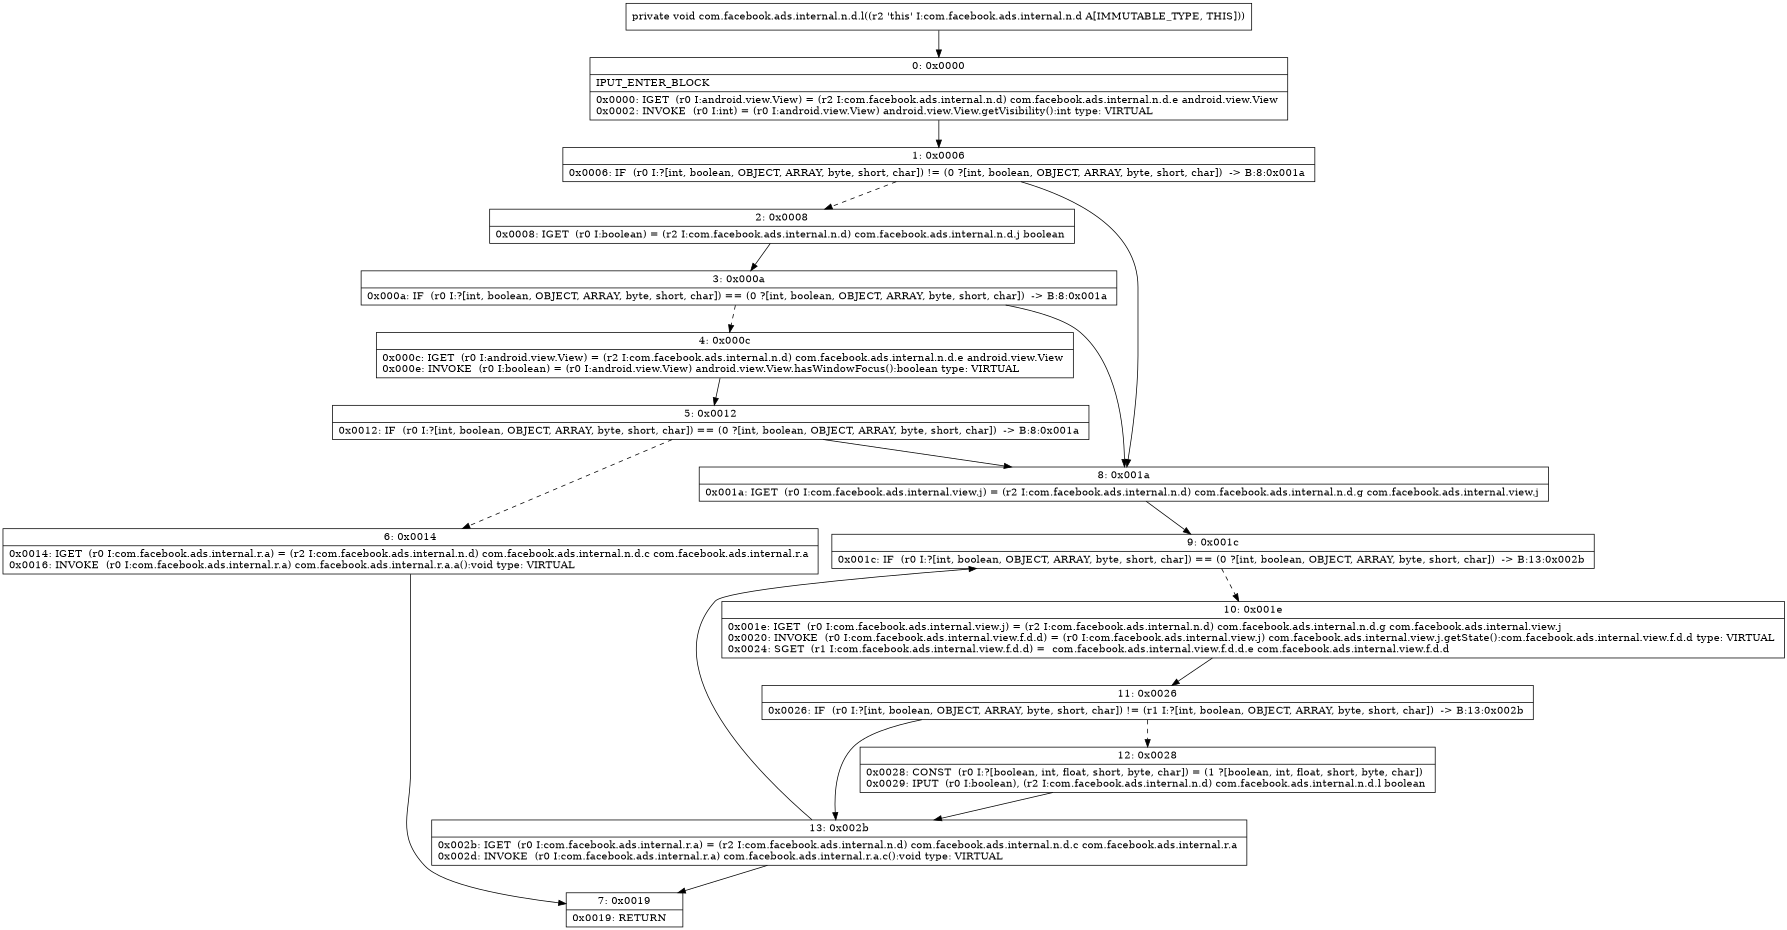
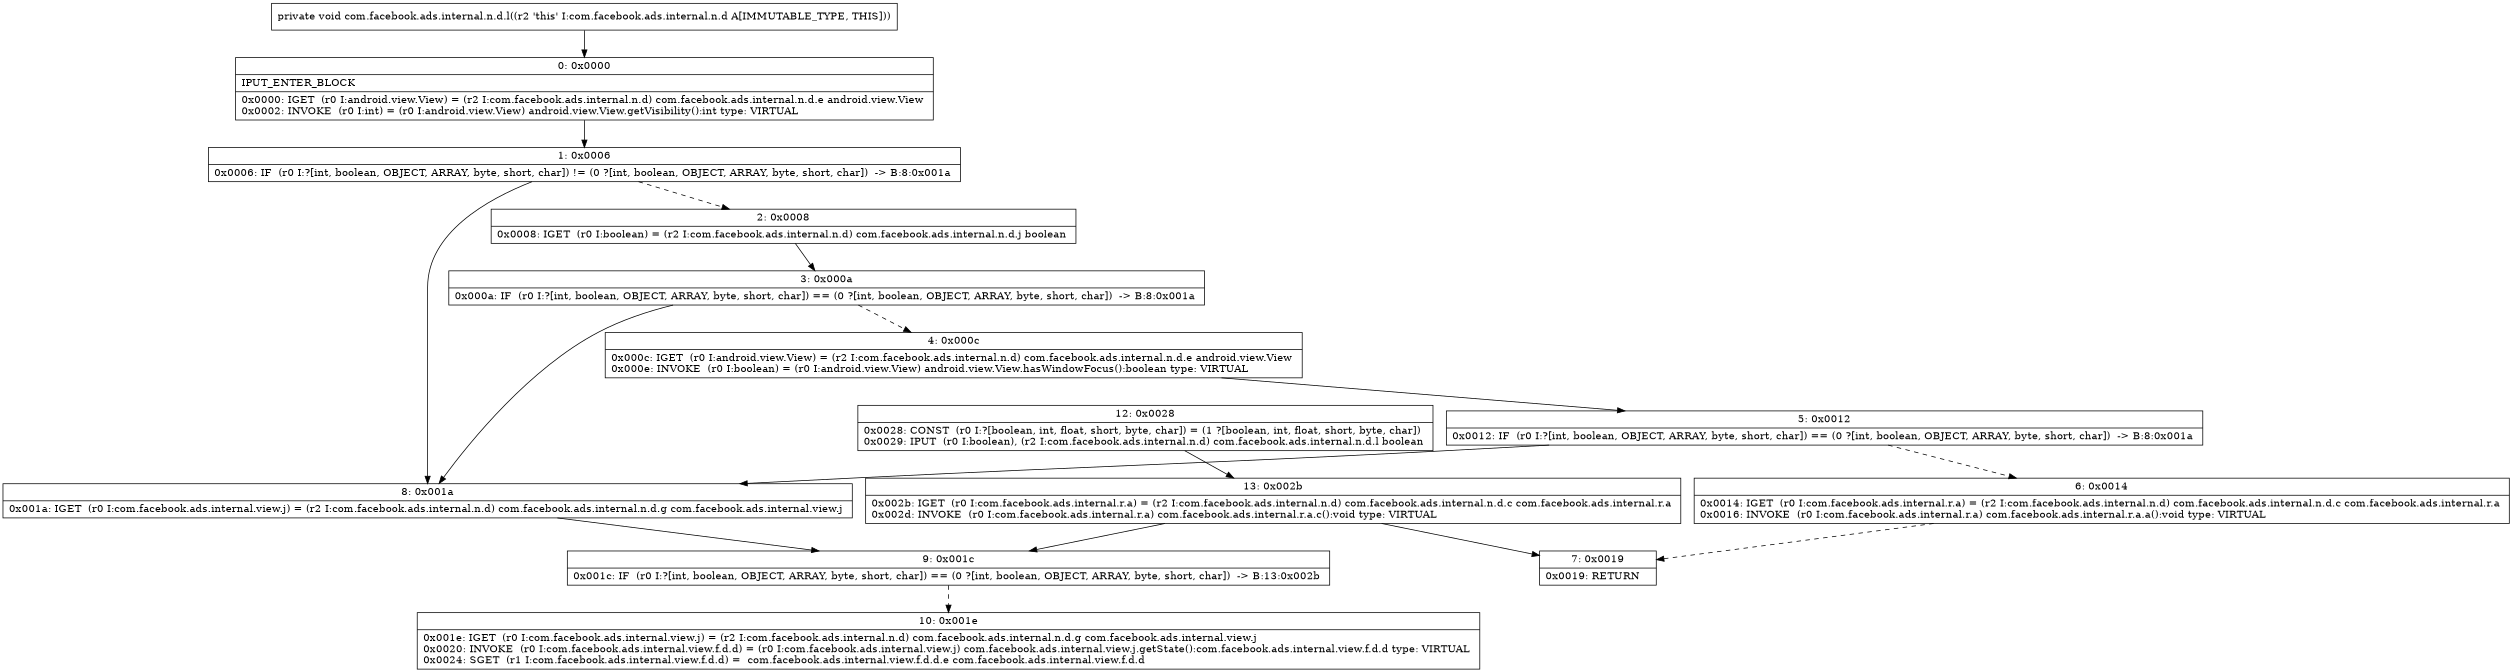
(1148, 703) -> none
(409, 793) -> (1799, 541)
